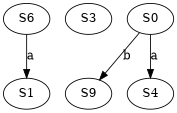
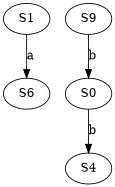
(89, 19) -> none
(27, 52) -> (27, 52)
(122, 53) -> (89, 52)
(154, 56) -> (93, 131)
